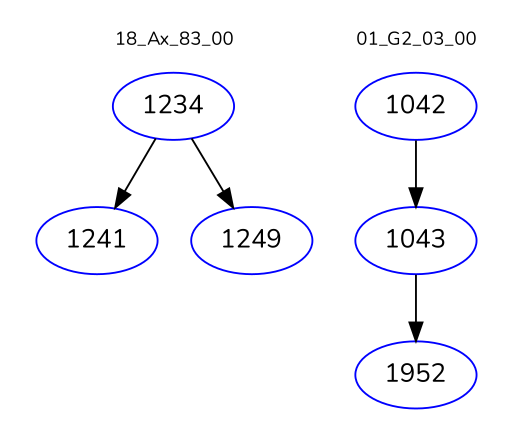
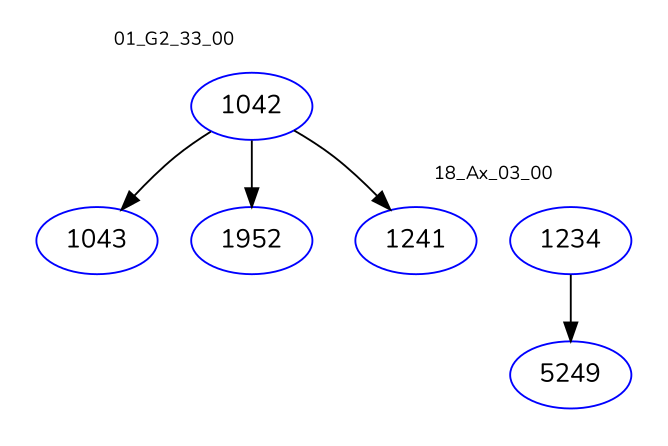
(174, 40) -> (493, 174)
(417, 40) -> (174, 40)
(140, 165) -> (354, 174)
(252, 241) -> (571, 375)
(416, 299) -> (252, 164)
